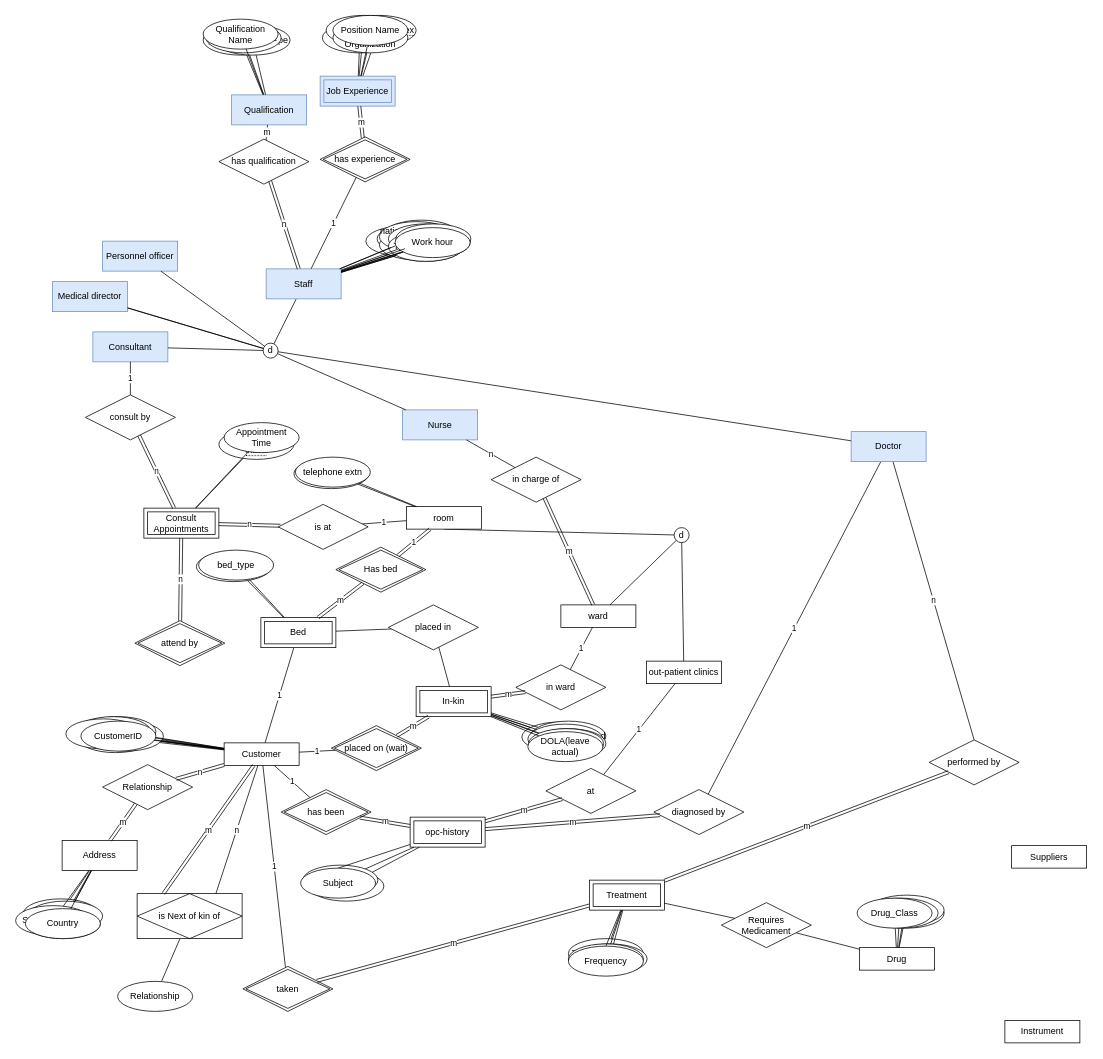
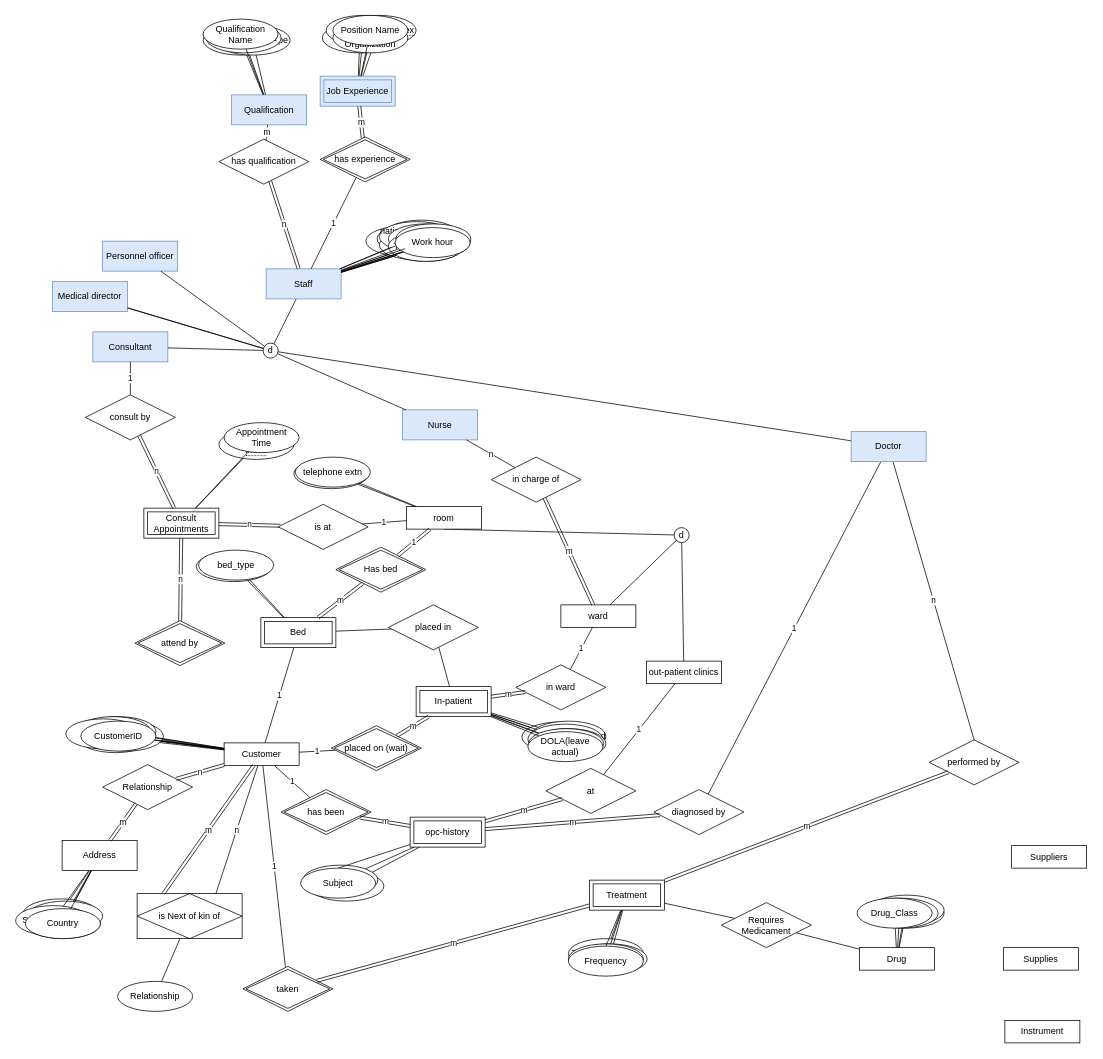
(453, 702) -> (453, 702)
none -> (1041, 959)
